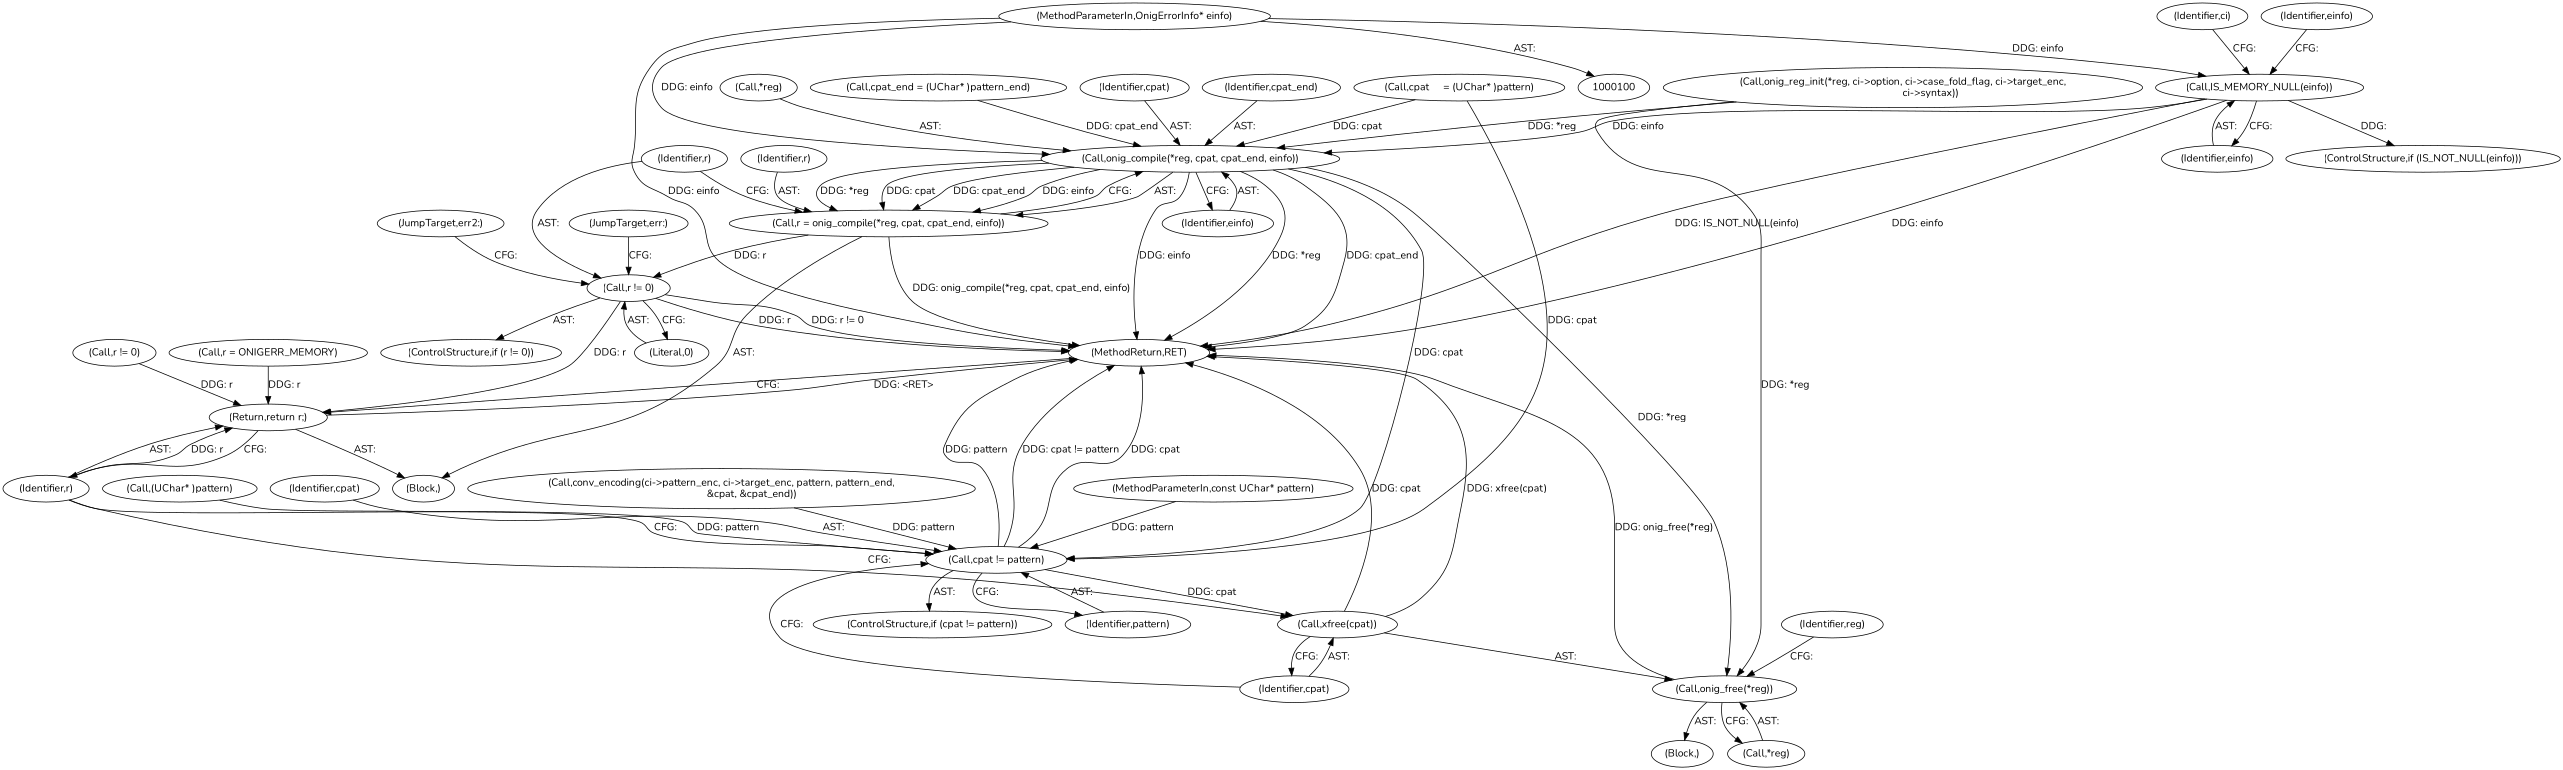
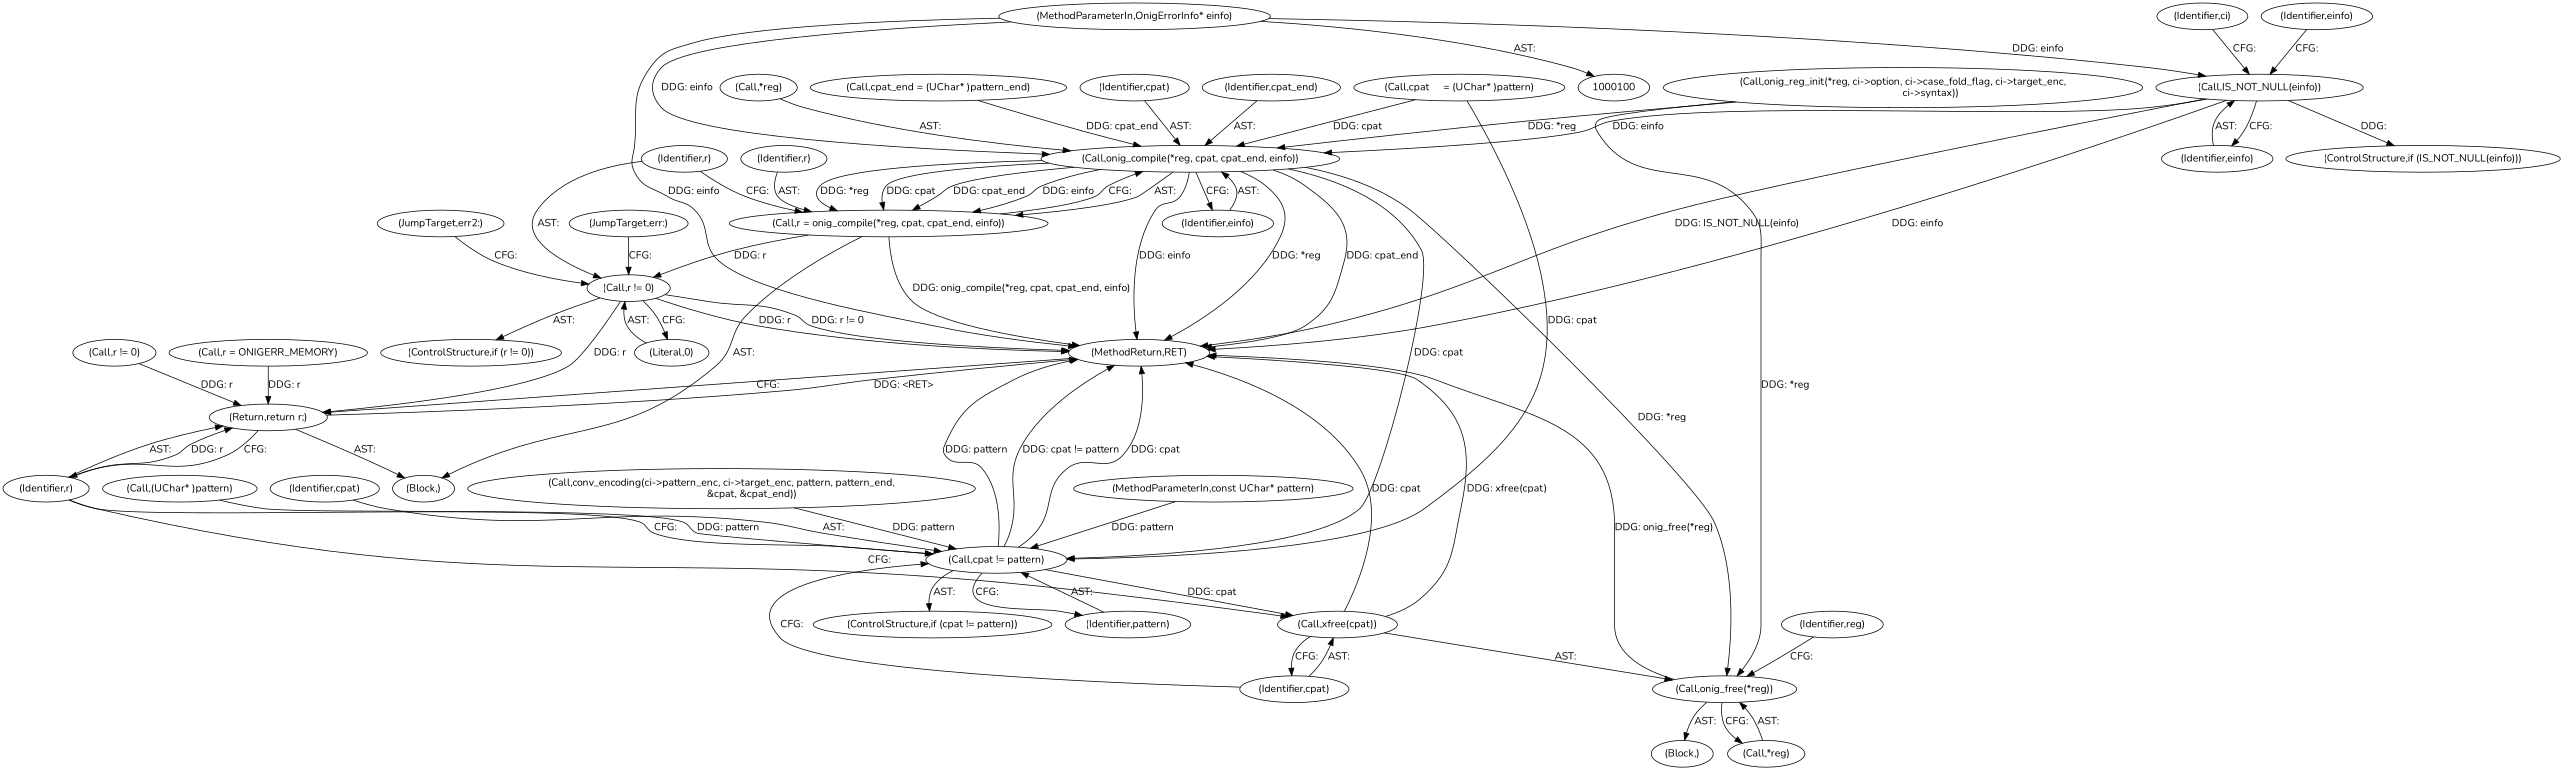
(2260, 88) -> (2260, 88)
